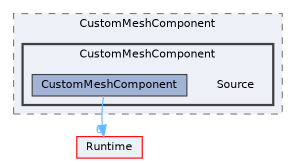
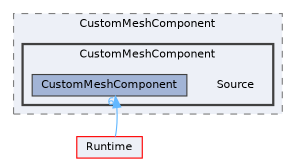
(102, 111) -> (117, 122)
